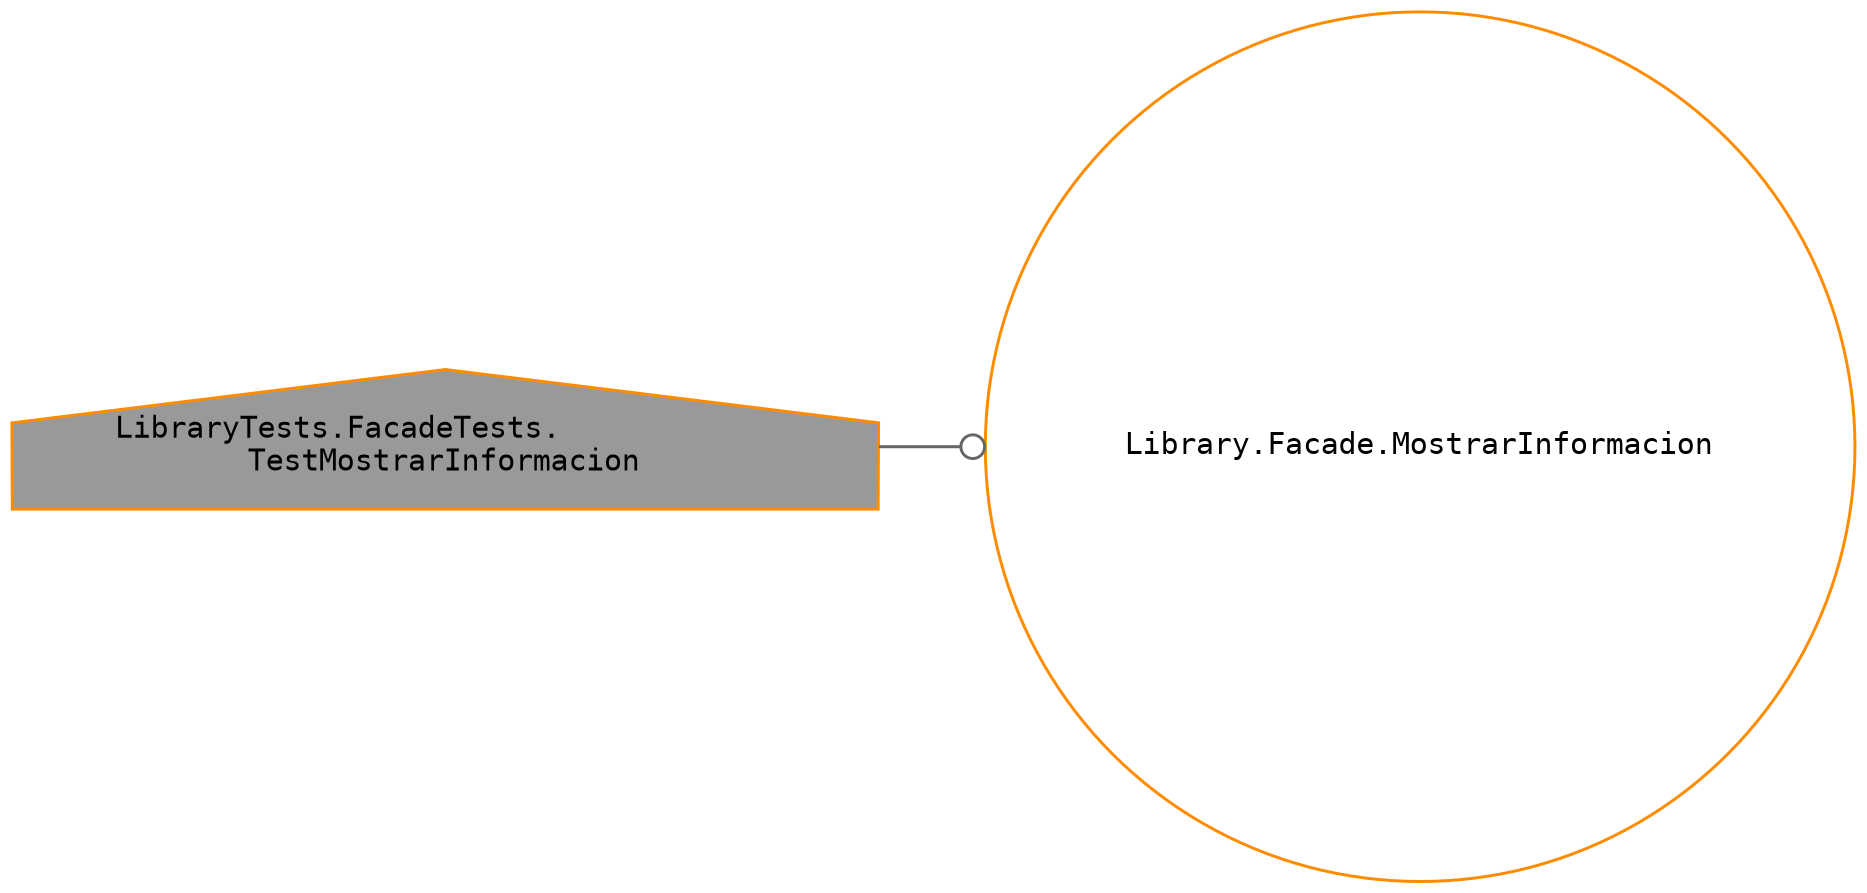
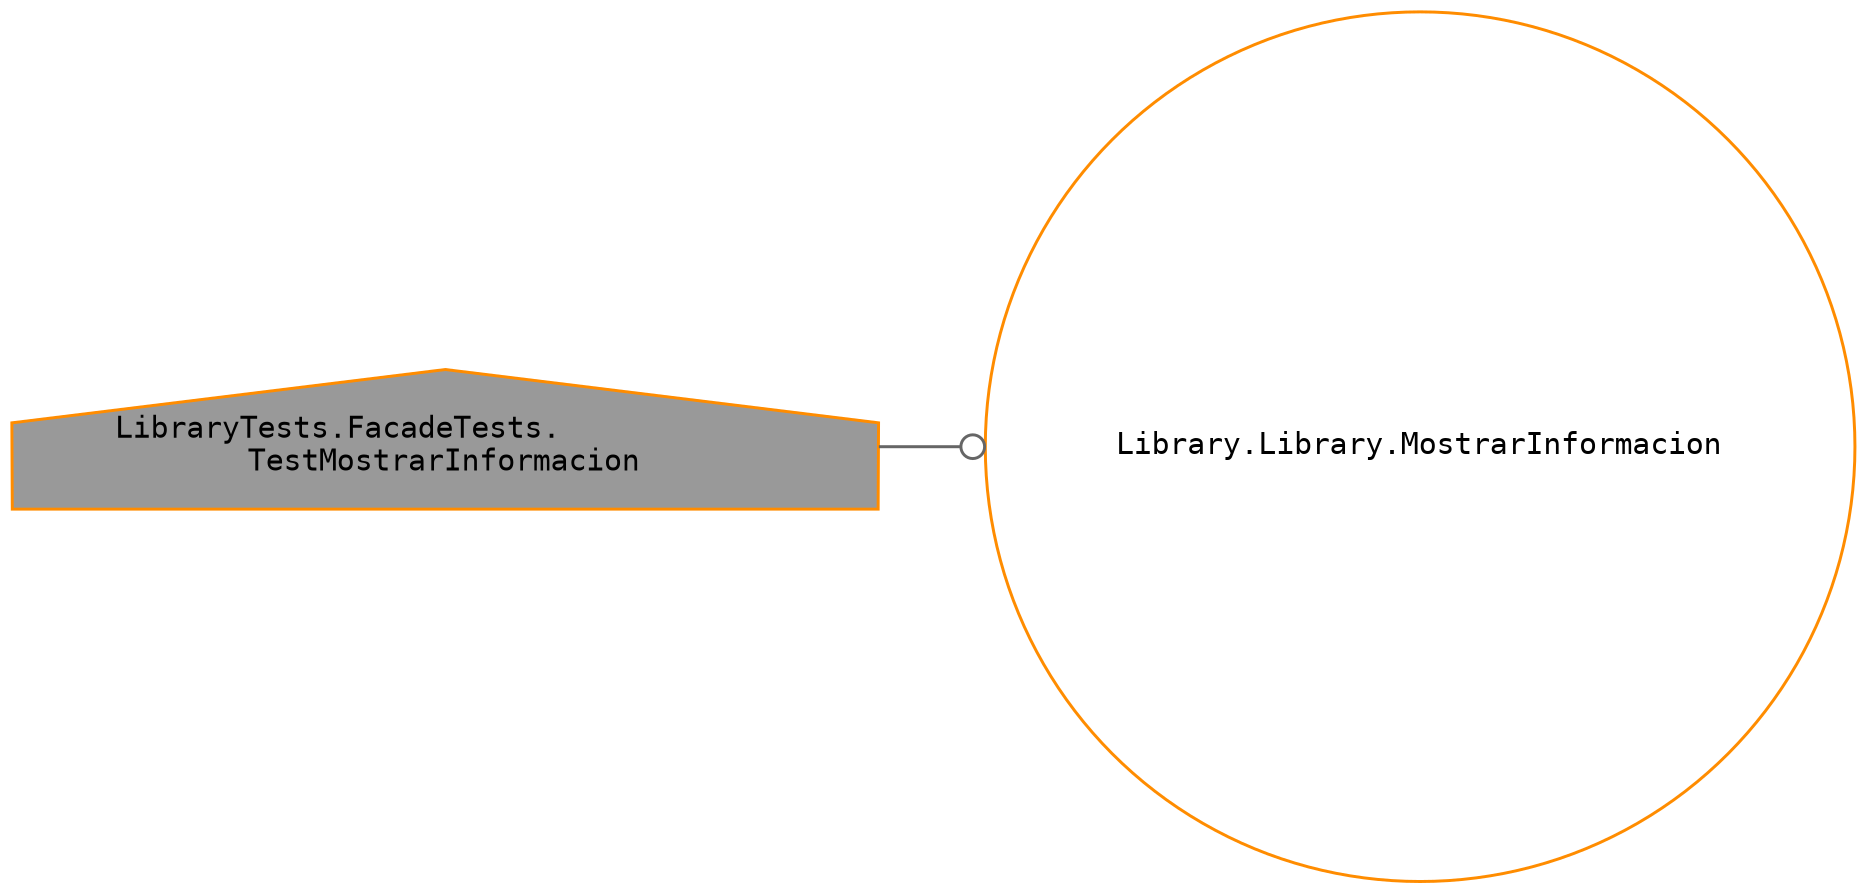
(1420, 447) -> (1420, 447)
